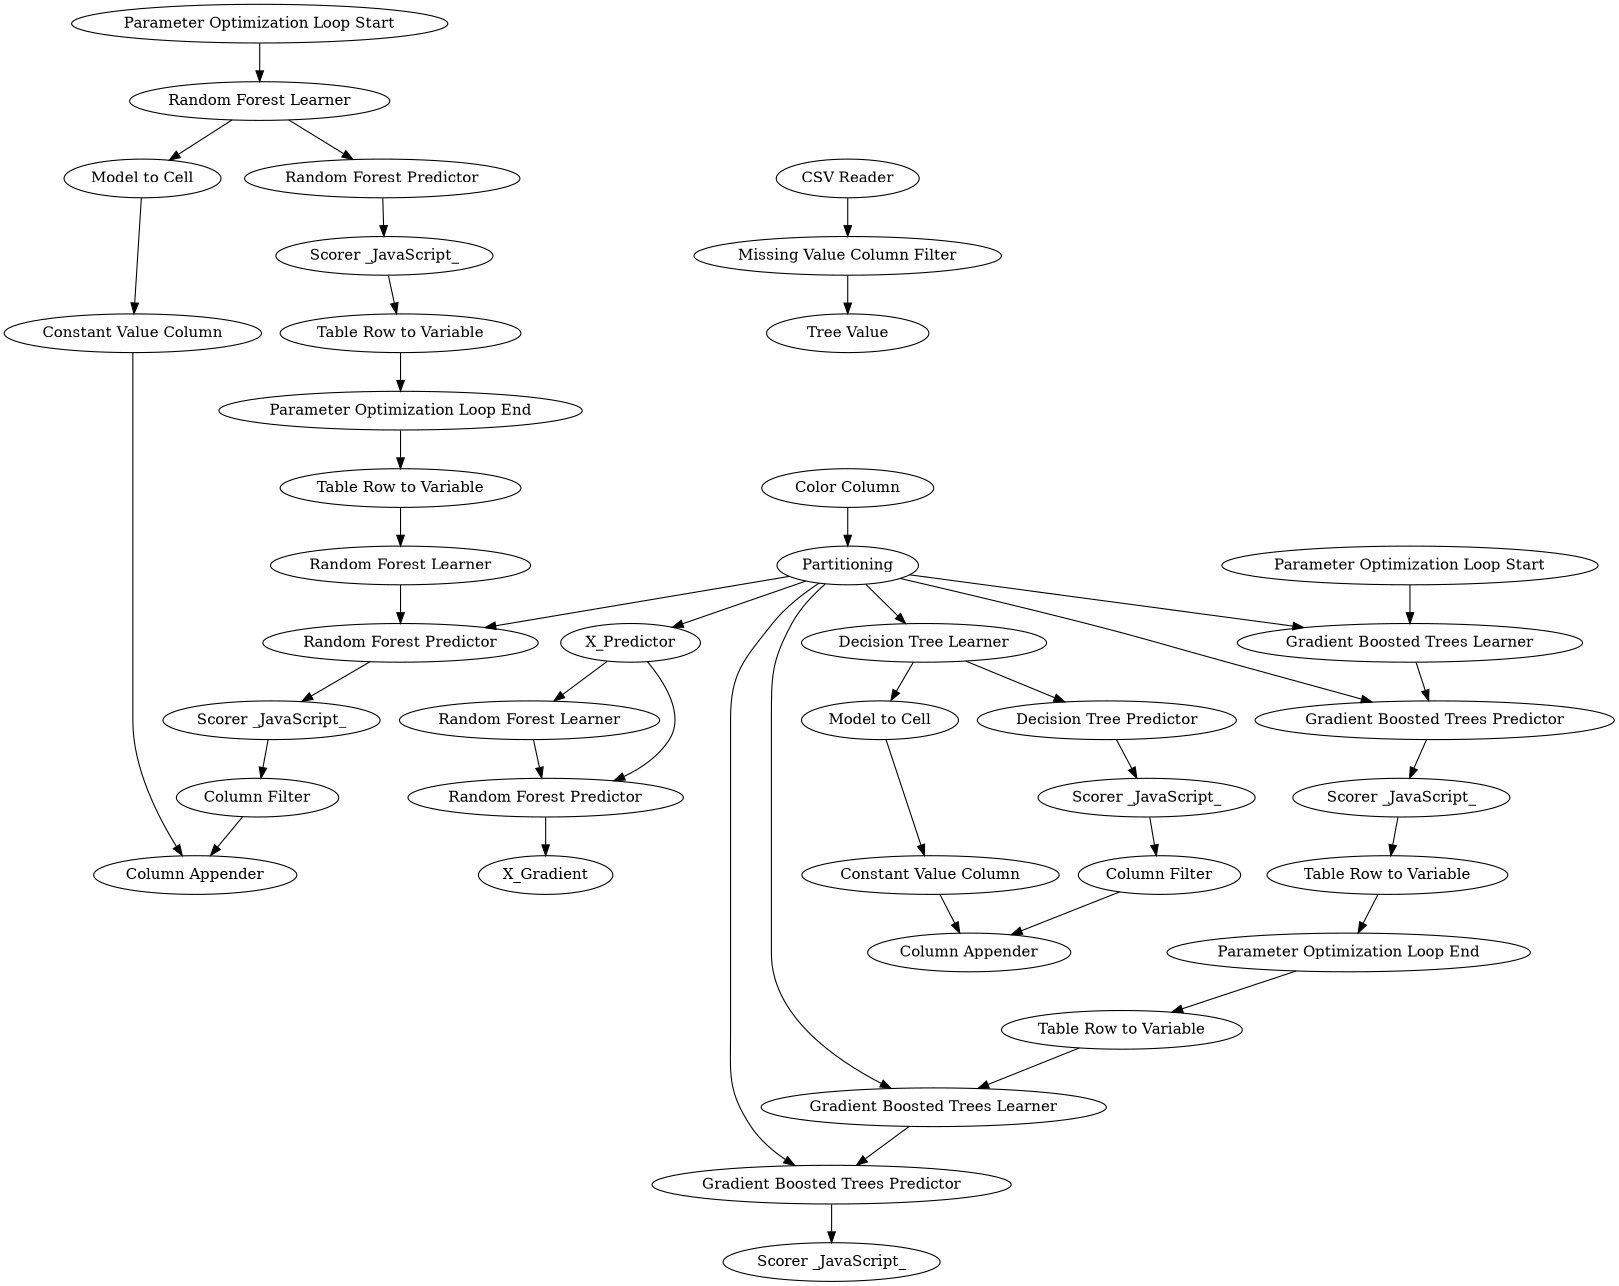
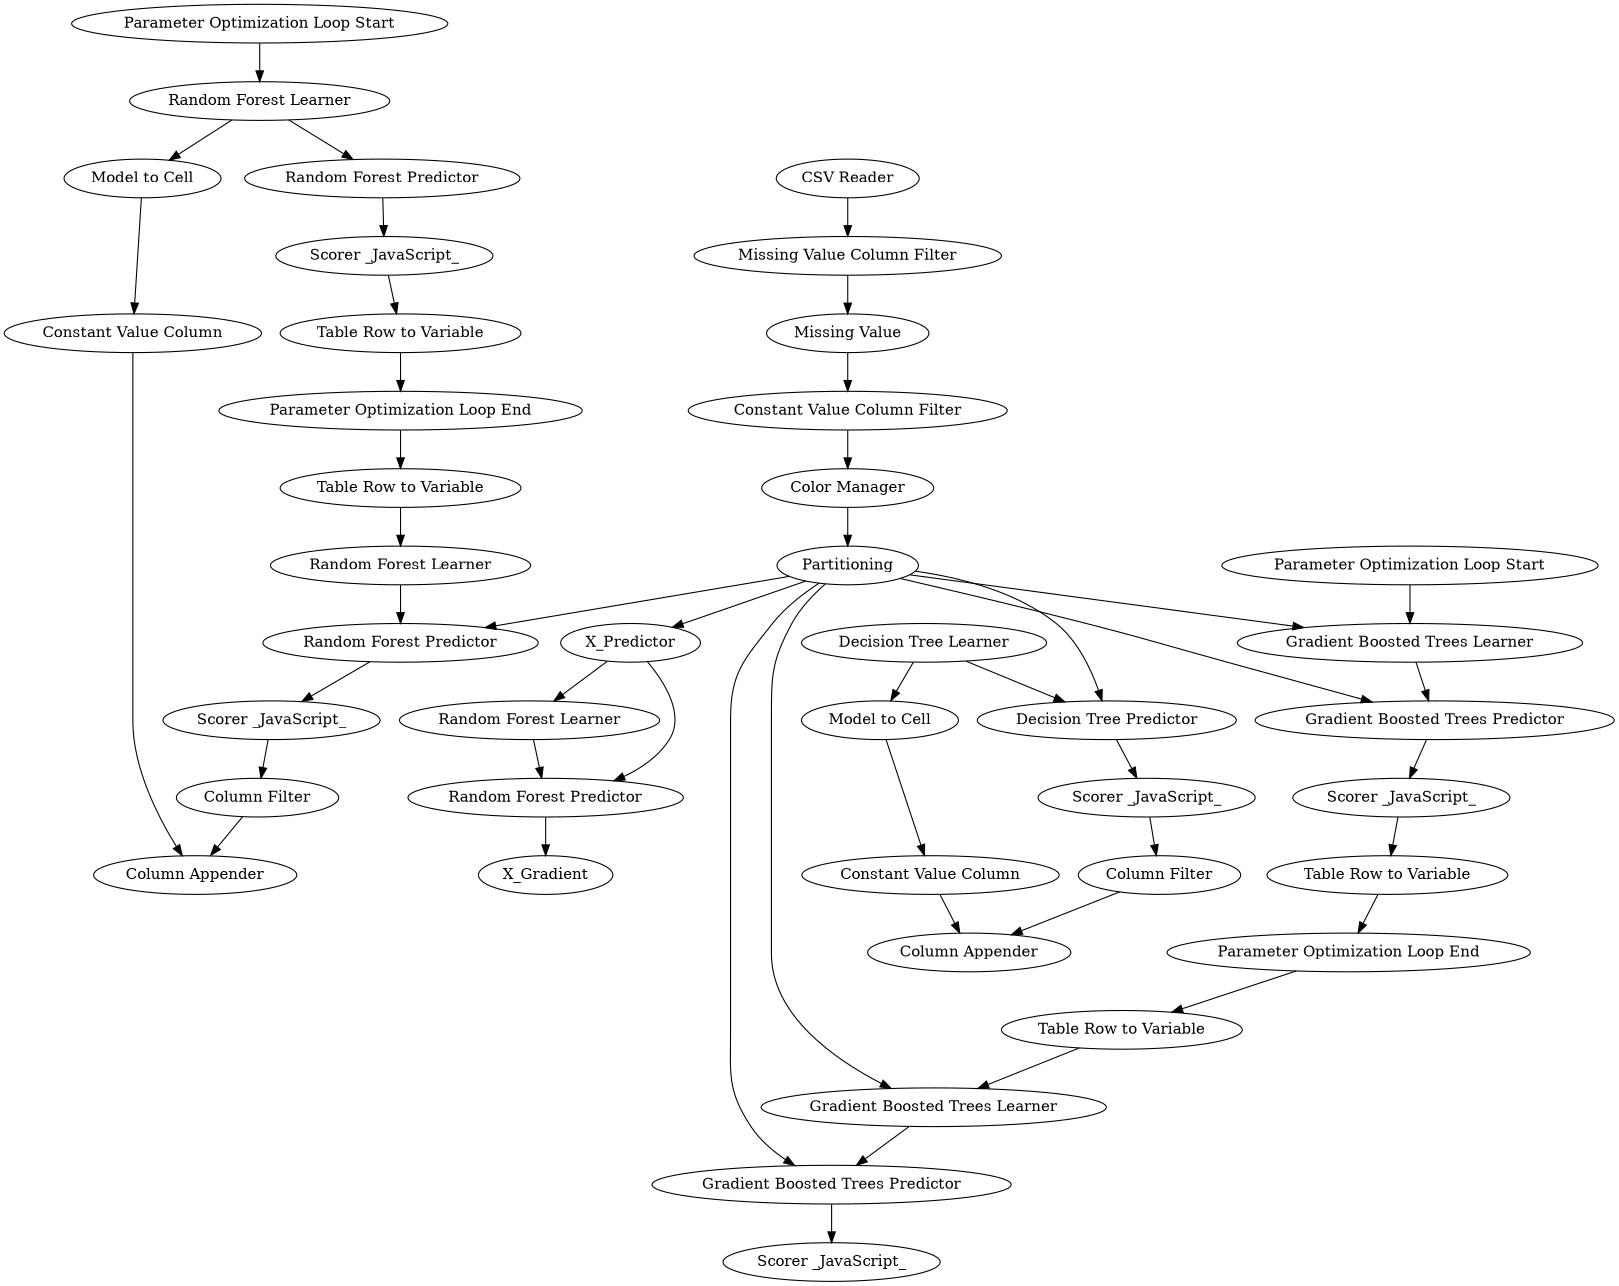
(848, 333) -> (848, 333)
none -> (848, 411)
(848, 488) -> (848, 488)
(882, 600) -> (1016, 599)
